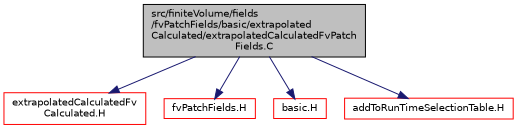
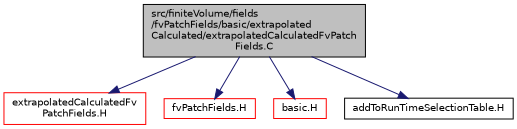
(75, 109) -> (75, 109)
(429, 109) -> (429, 109)
